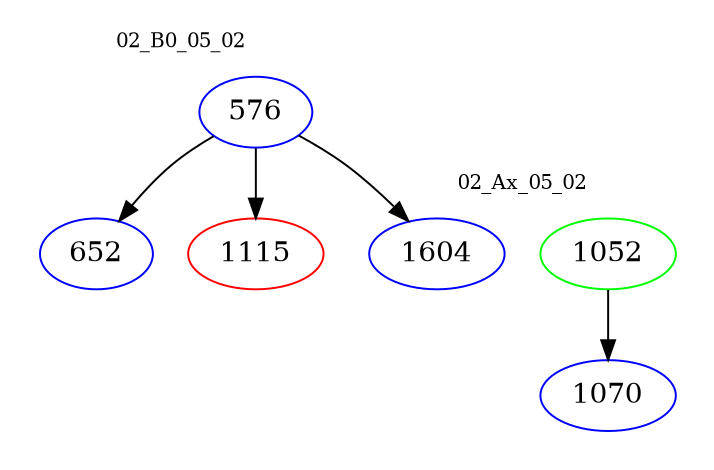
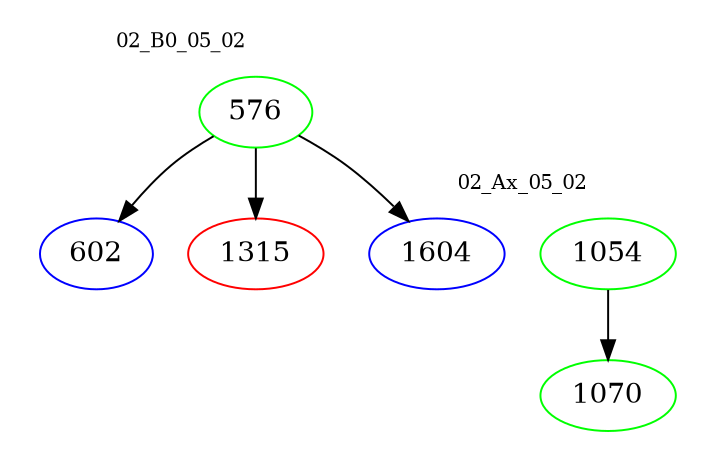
(256, 112) -> (256, 112)
(96, 254) -> (96, 254)
(256, 254) -> (256, 254)
(608, 254) -> (608, 254)
(608, 396) -> (608, 396)
